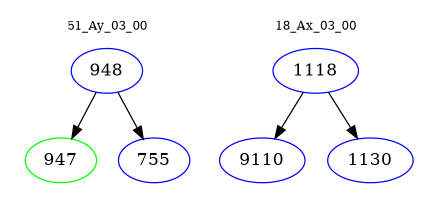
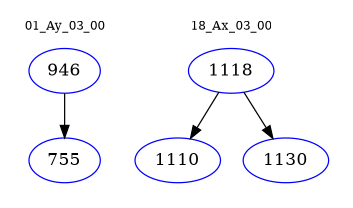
(108, 27) -> (65, 27)
(107, 71) -> (65, 71)
(61, 160) -> none
(262, 160) -> (178, 160)
